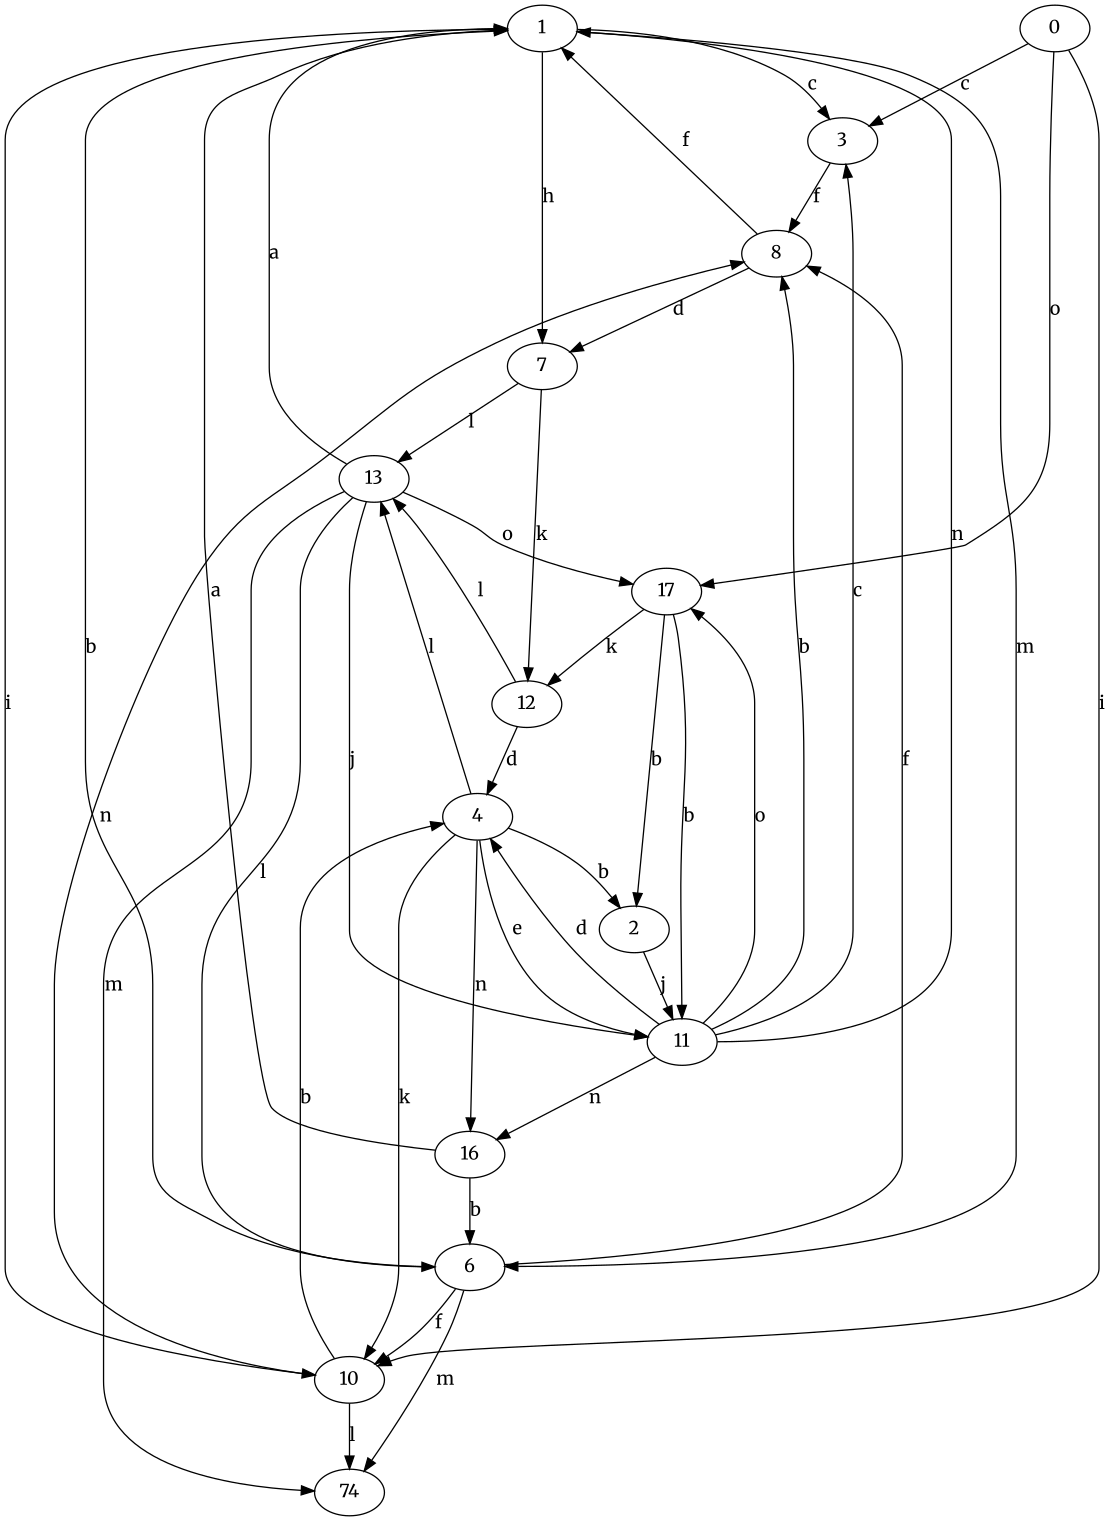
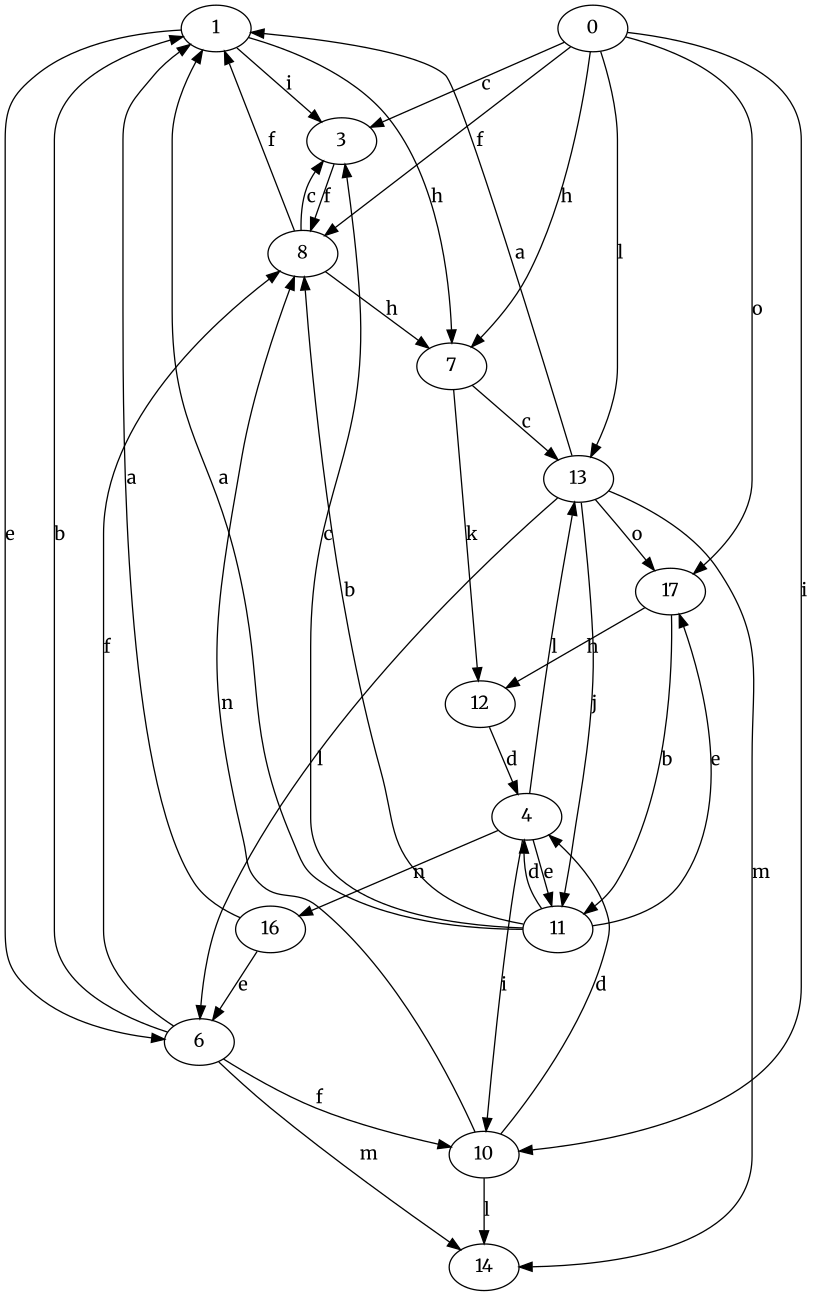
(812, 85) -> (289, 85)
none -> (453, 137)
none -> (303, 200)
none -> (557, 204)
(679, 310) -> (392, 310)
(472, 423) -> (526, 423)
(958, 535) -> (224, 479)
(463, 592) -> (617, 249)
(5, 600) -> none
(612, 648) -> (593, 648)
(1026, 648) -> (10, 535)
(760, 817) -> (716, 760)
(634, 929) -> none
(582, 1095) -> none
(306, 1098) -> (601, 986)
(405, 1098) -> (504, 986)
(476, 1211) -> (243, 986)
(350, 1492) -> (484, 1267)
